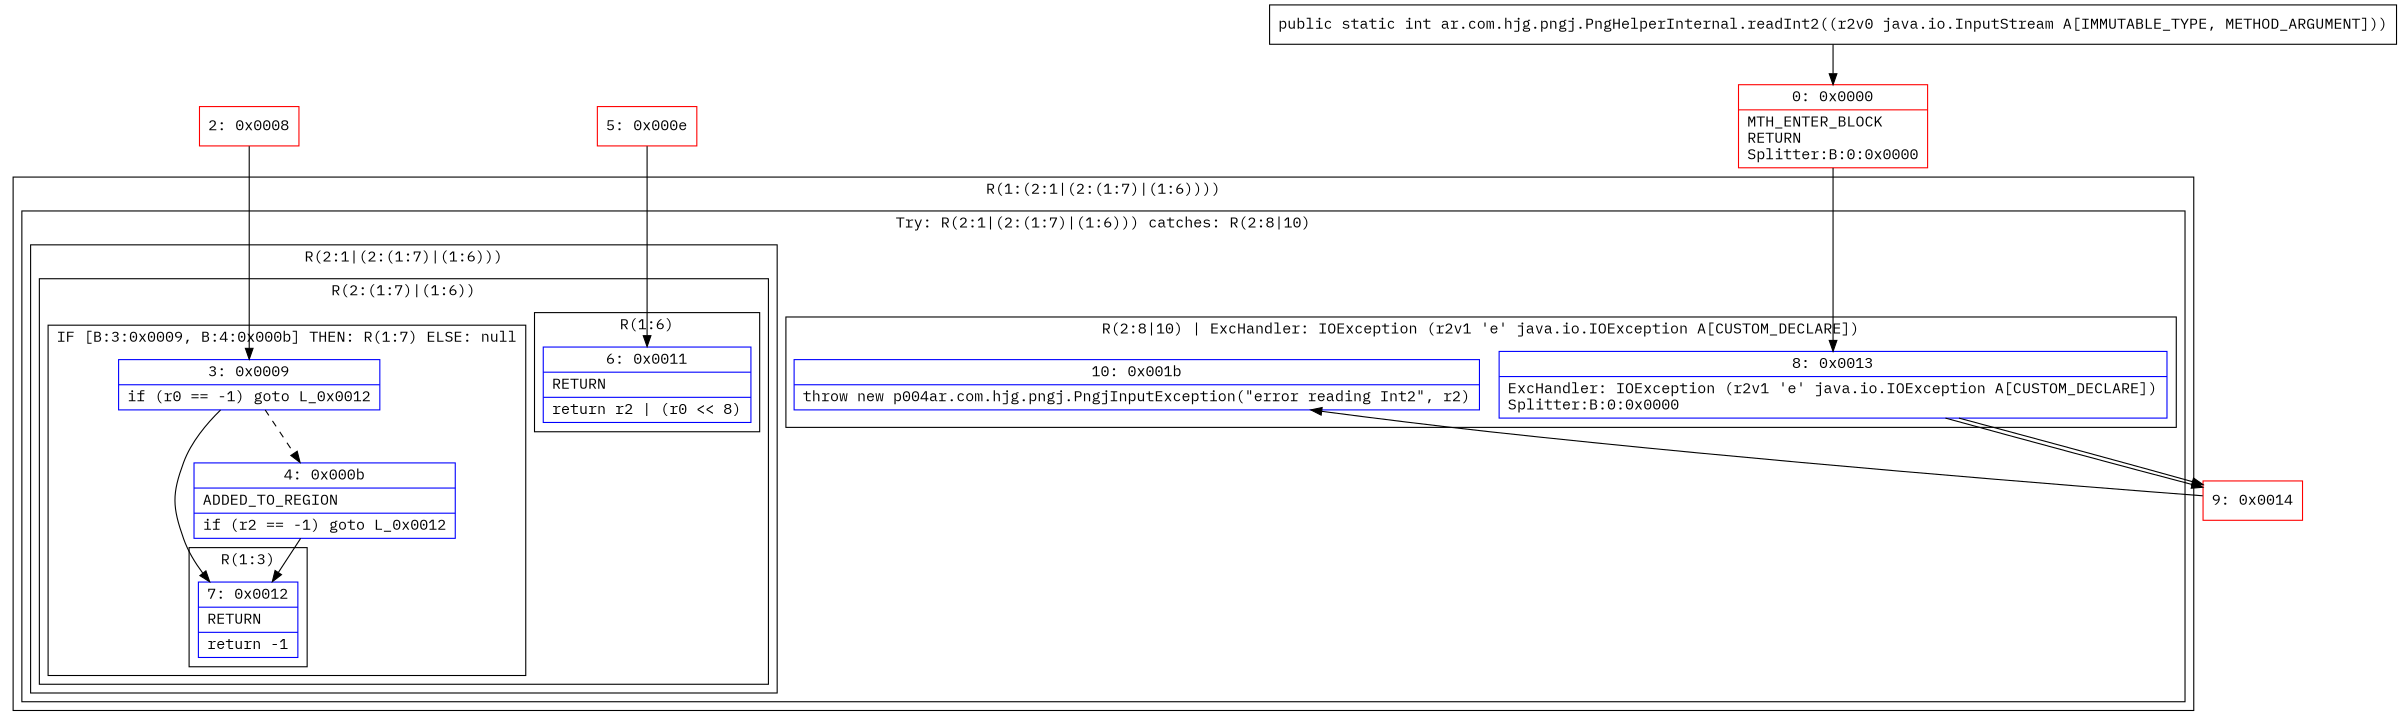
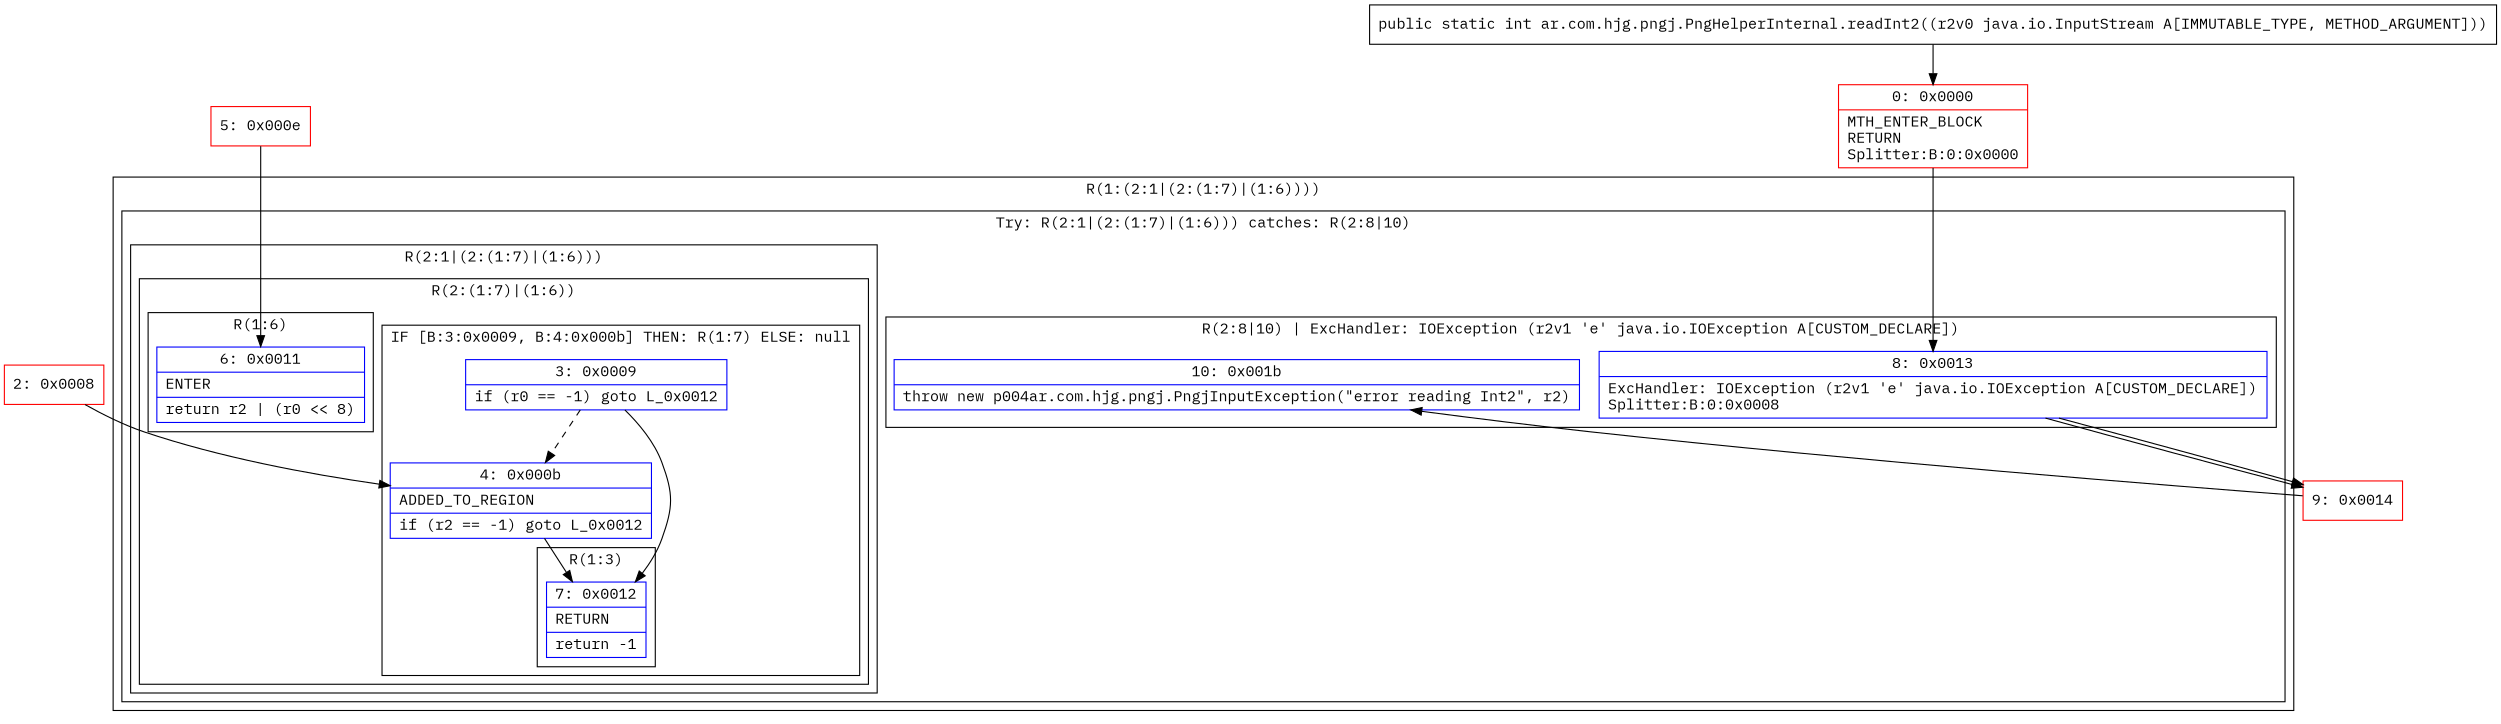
(249, 252) -> (229, 456)
(579, 384) -> (189, 384)
(1594, 405) -> (1694, 405)
